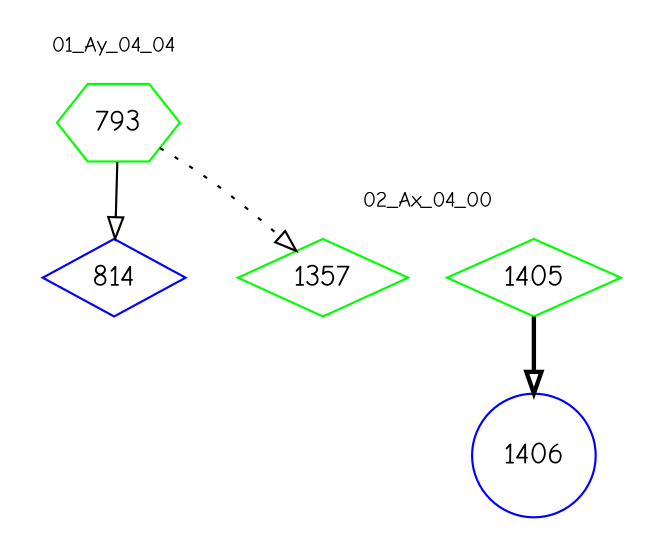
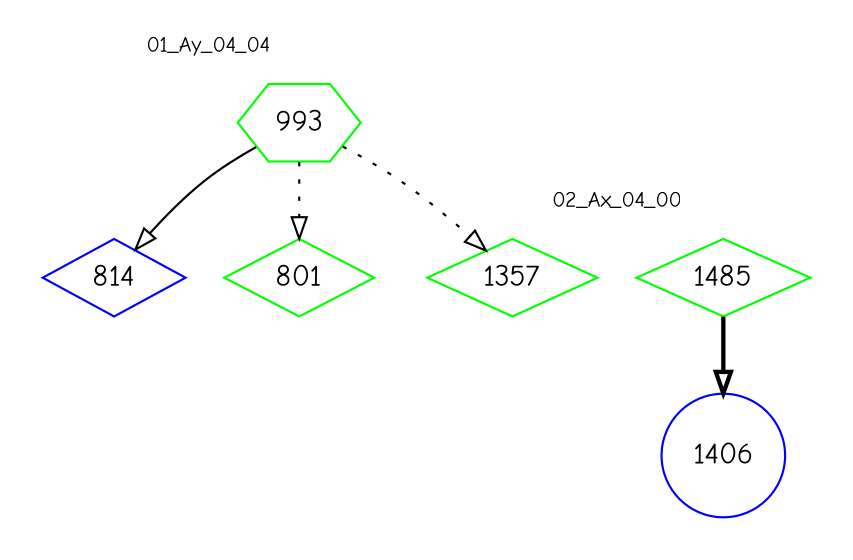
(118, 123) -> (299, 123)
none -> (299, 278)
(534, 278) -> (723, 278)
